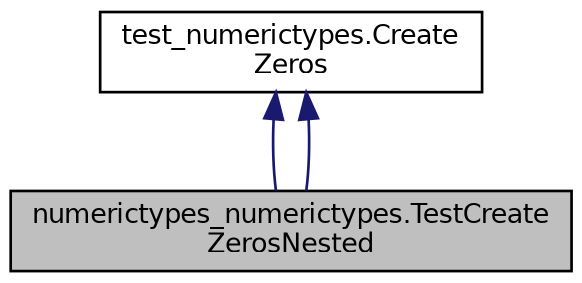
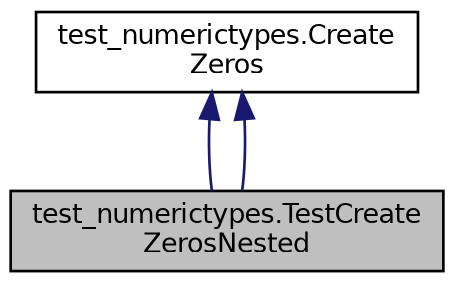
(291, 231) -> (227, 231)
